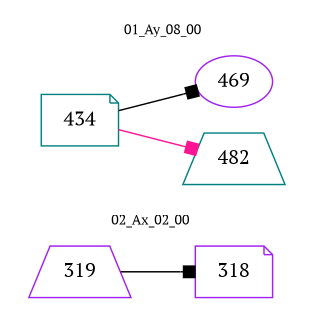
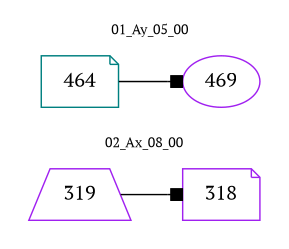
(163, 31) -> (151, 31)
(80, 120) -> (80, 82)
(234, 159) -> none
(151, 221) -> (144, 144)
